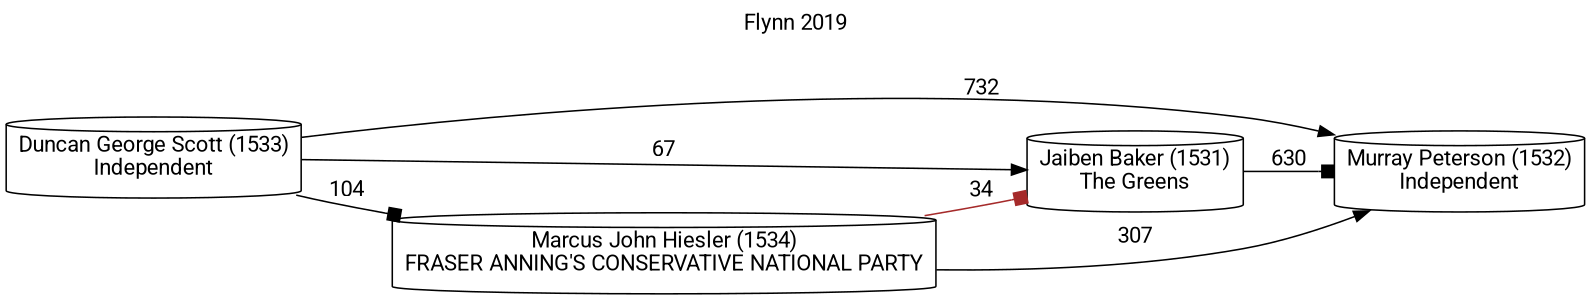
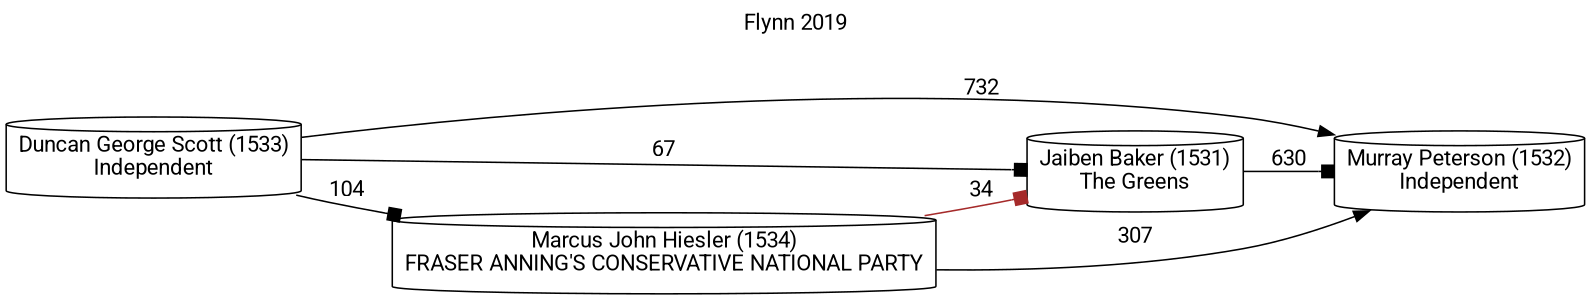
(656, 165) -> (656, 165)
